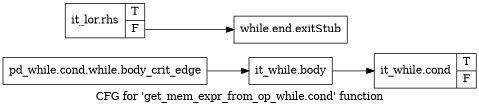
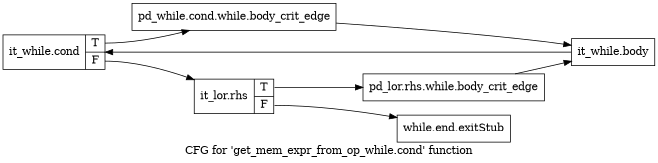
none -> (144, 40)
none -> (147, 66)
none -> (454, 87)
